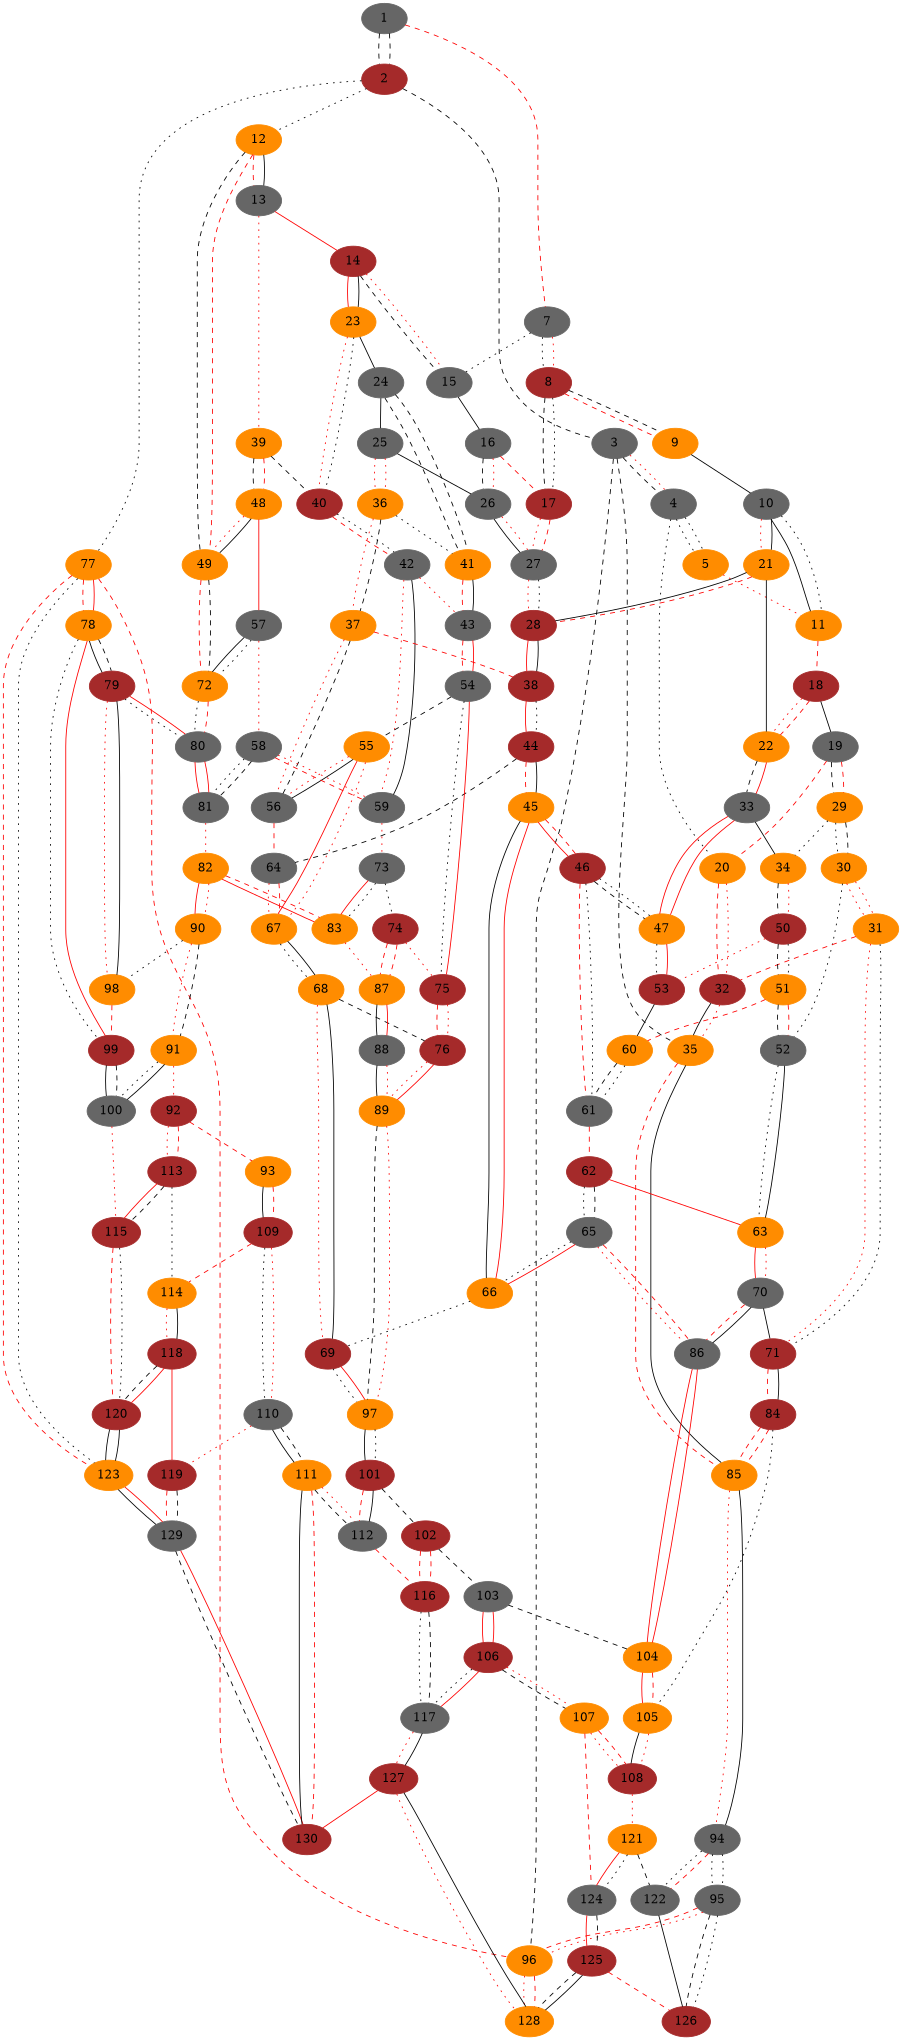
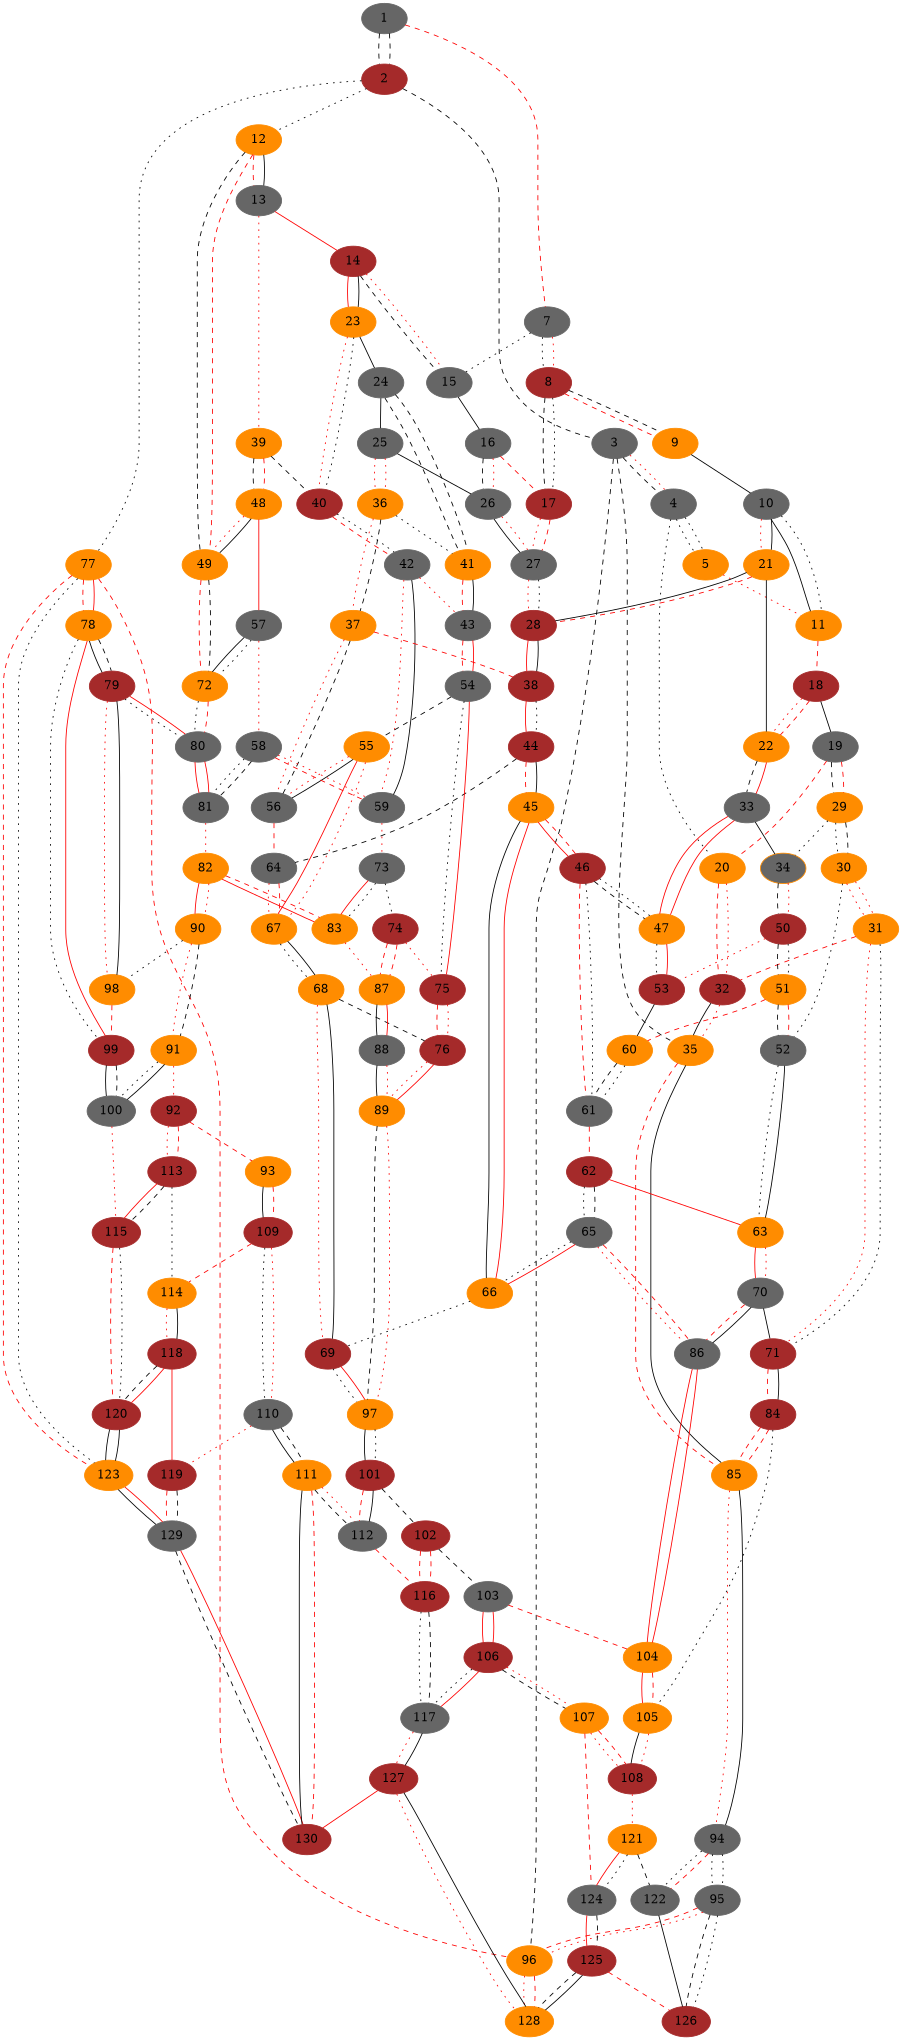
(783, 868) -> (783, 868)
(568, 1627) -> (568, 1627)
